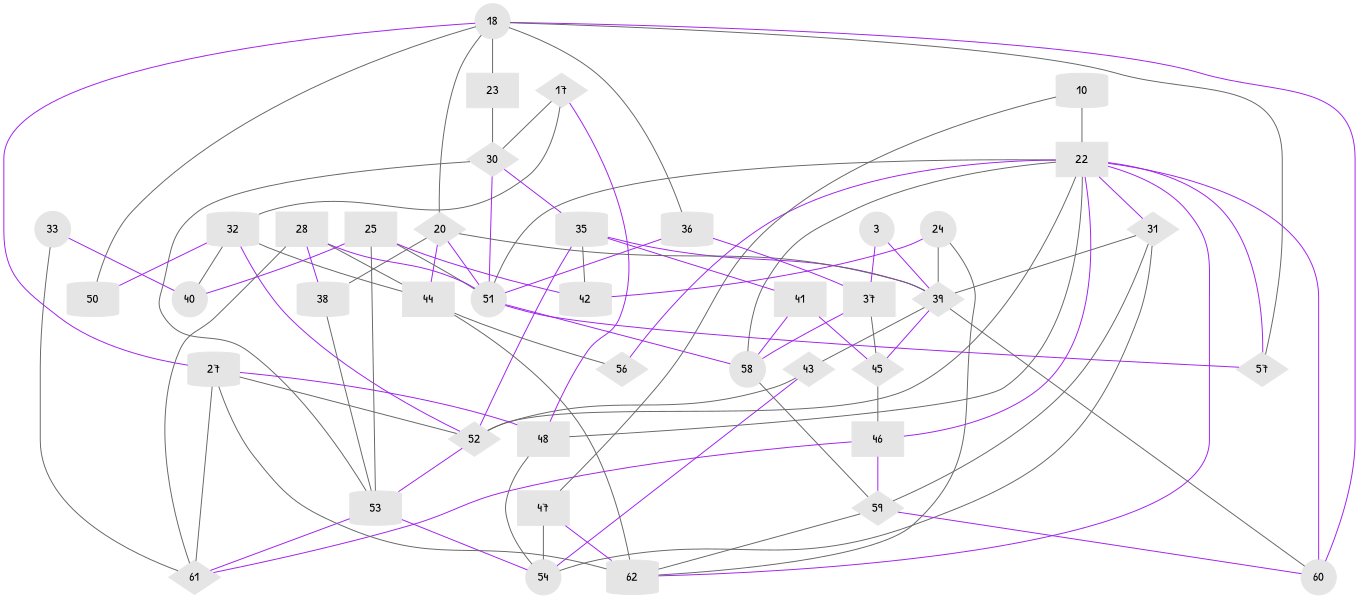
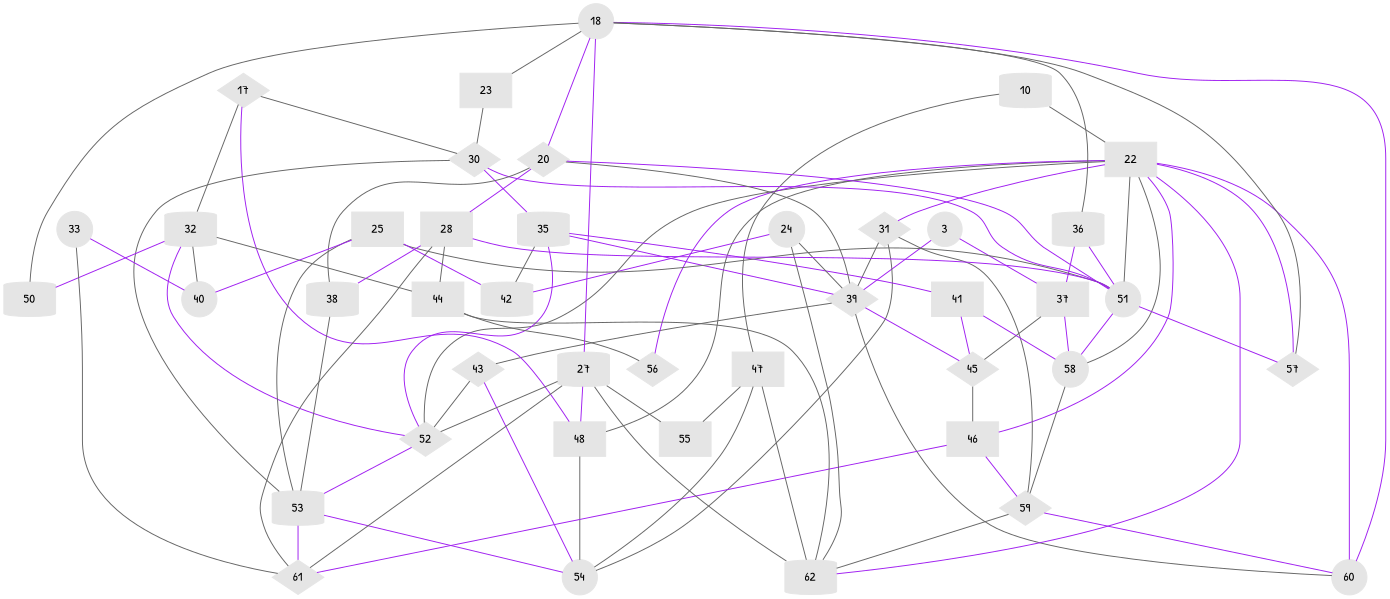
(446, 120) -> (569, 92)
(434, 263) -> (497, 193)
none -> (685, 439)
(593, 547) -> (783, 469)
